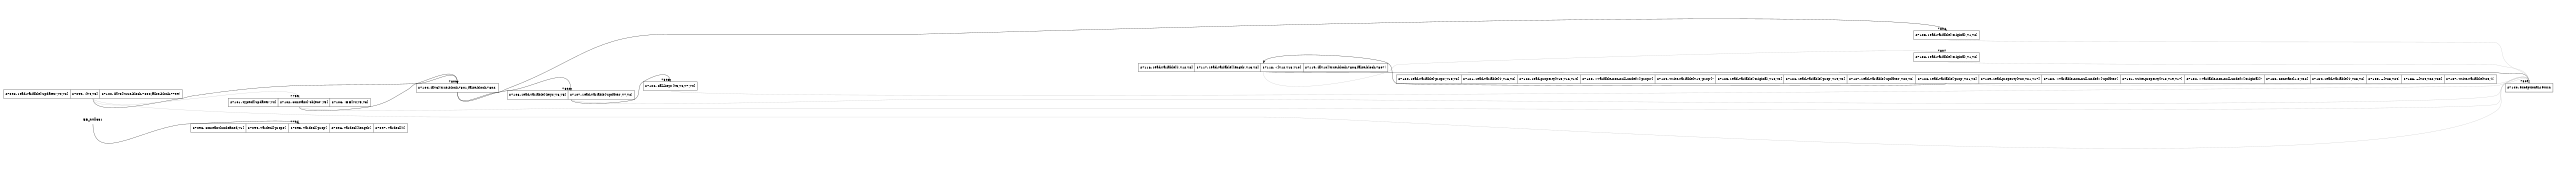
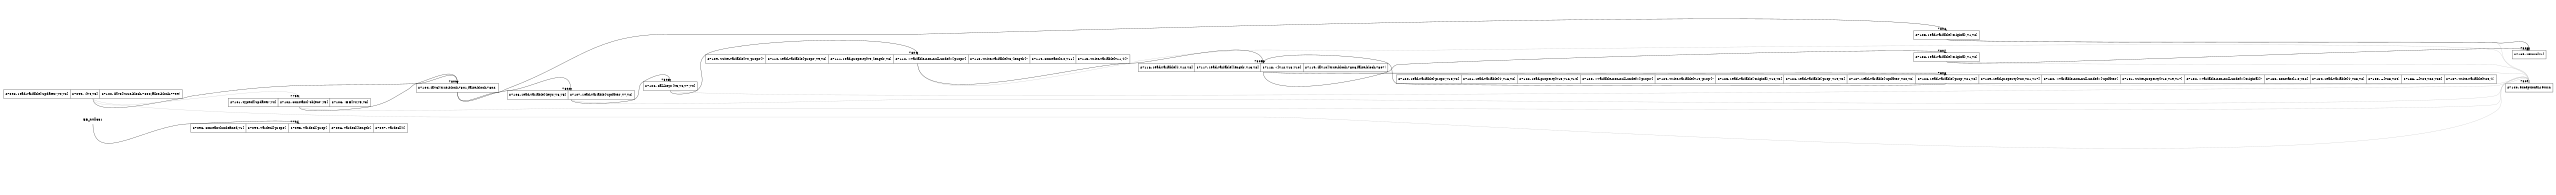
none -> (2529, 55)
(1599, 57) -> (1599, 57)
none -> (918, 59)
none -> (1604, 73)
(1898, 73) -> (1961, 73)
